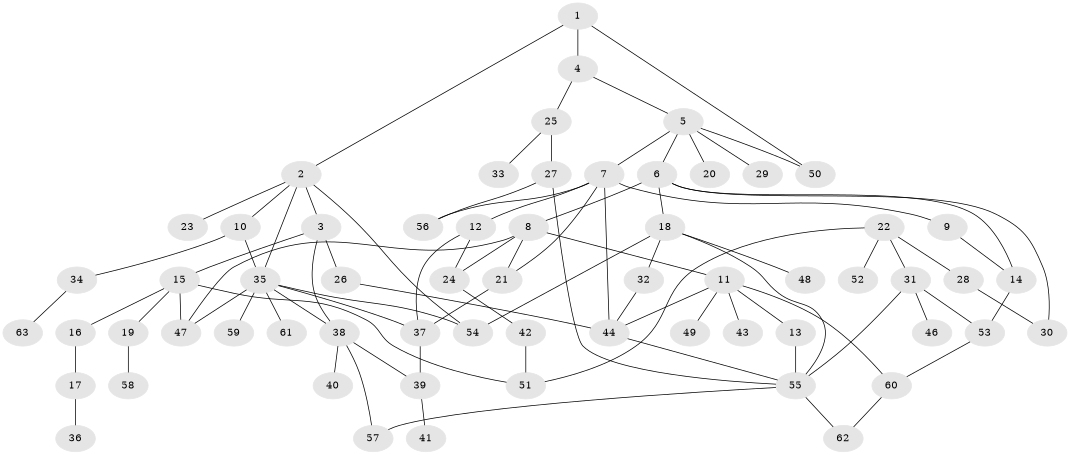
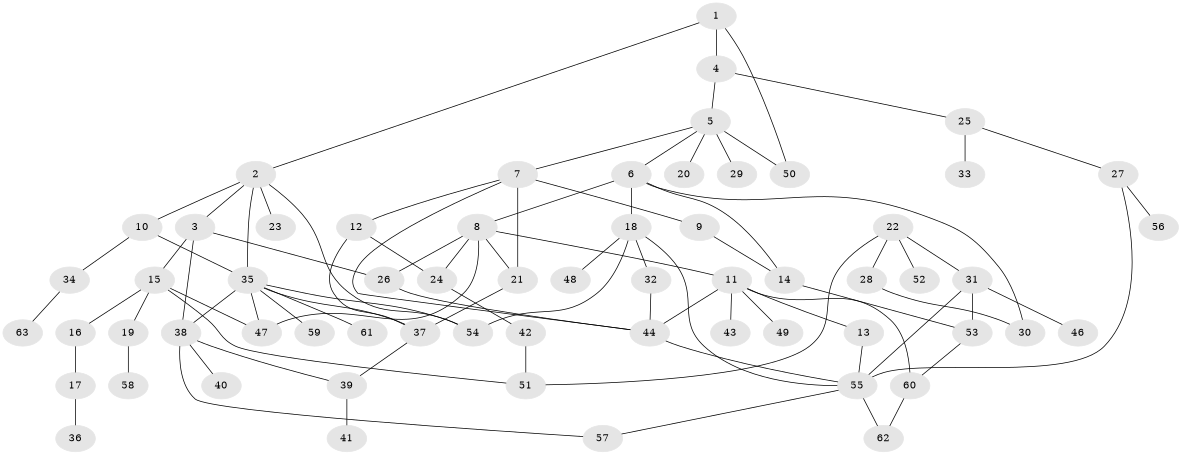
(514, 201) -> none
none -> (431, 254)
